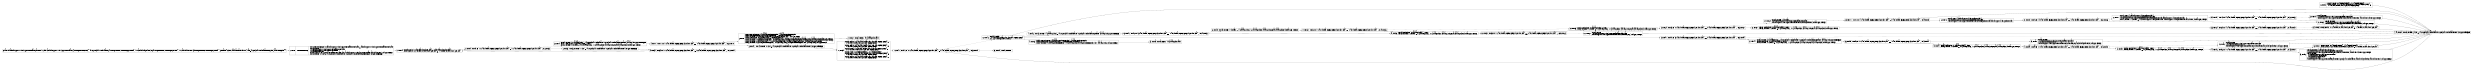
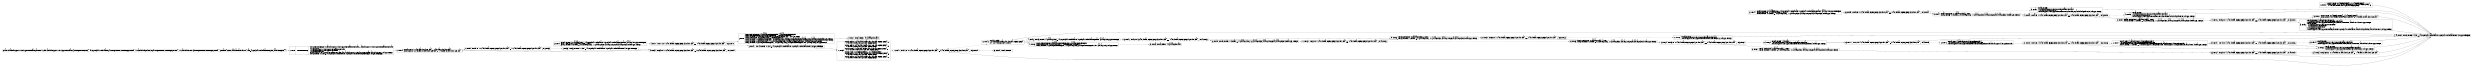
(1703, 38) -> none
